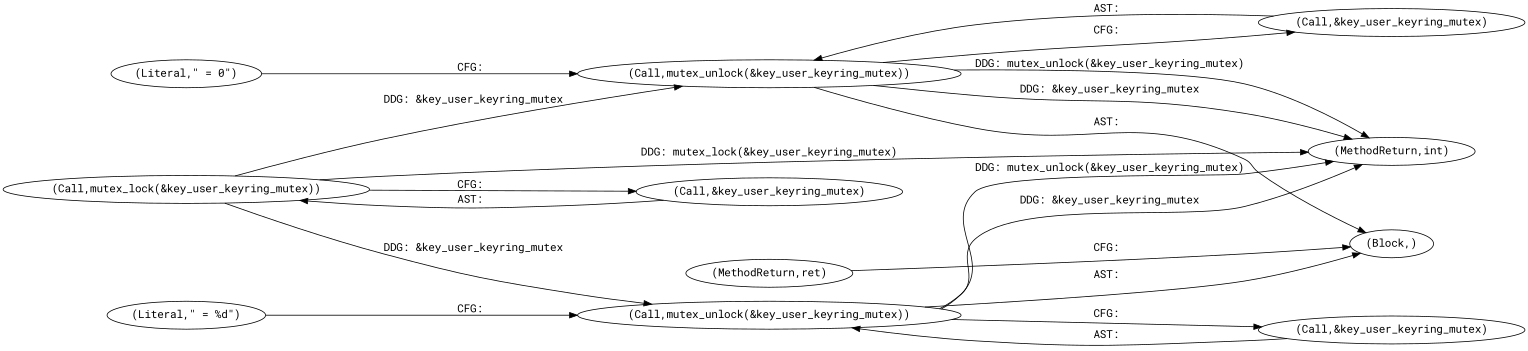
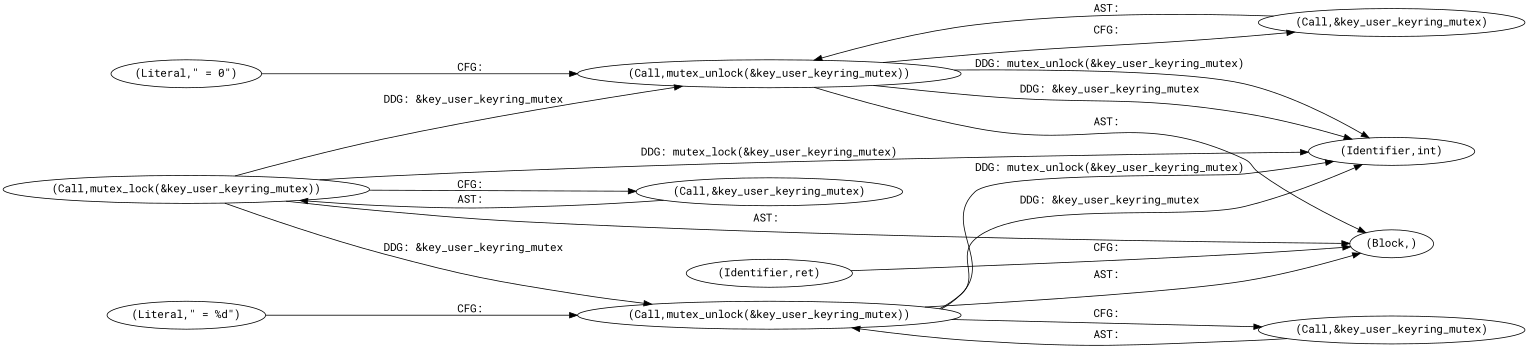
(1392, 151) -> (1392, 151)
none -> (813, 233)
(769, 273) -> (769, 273)
